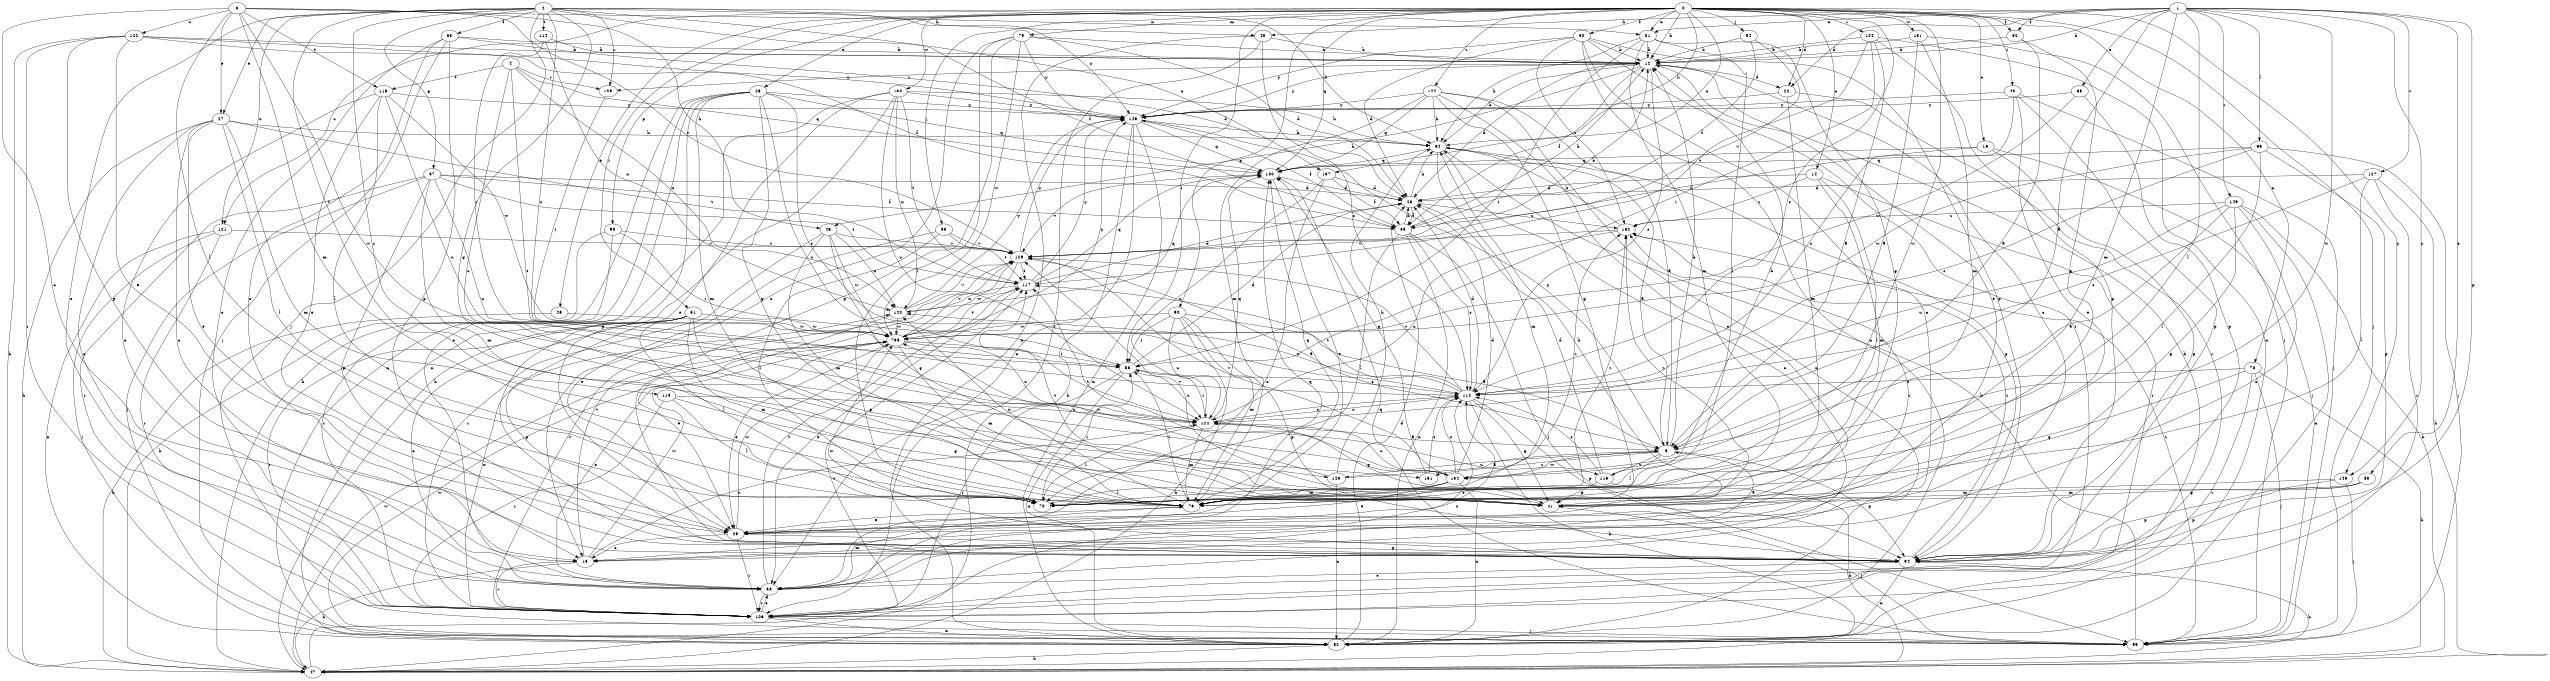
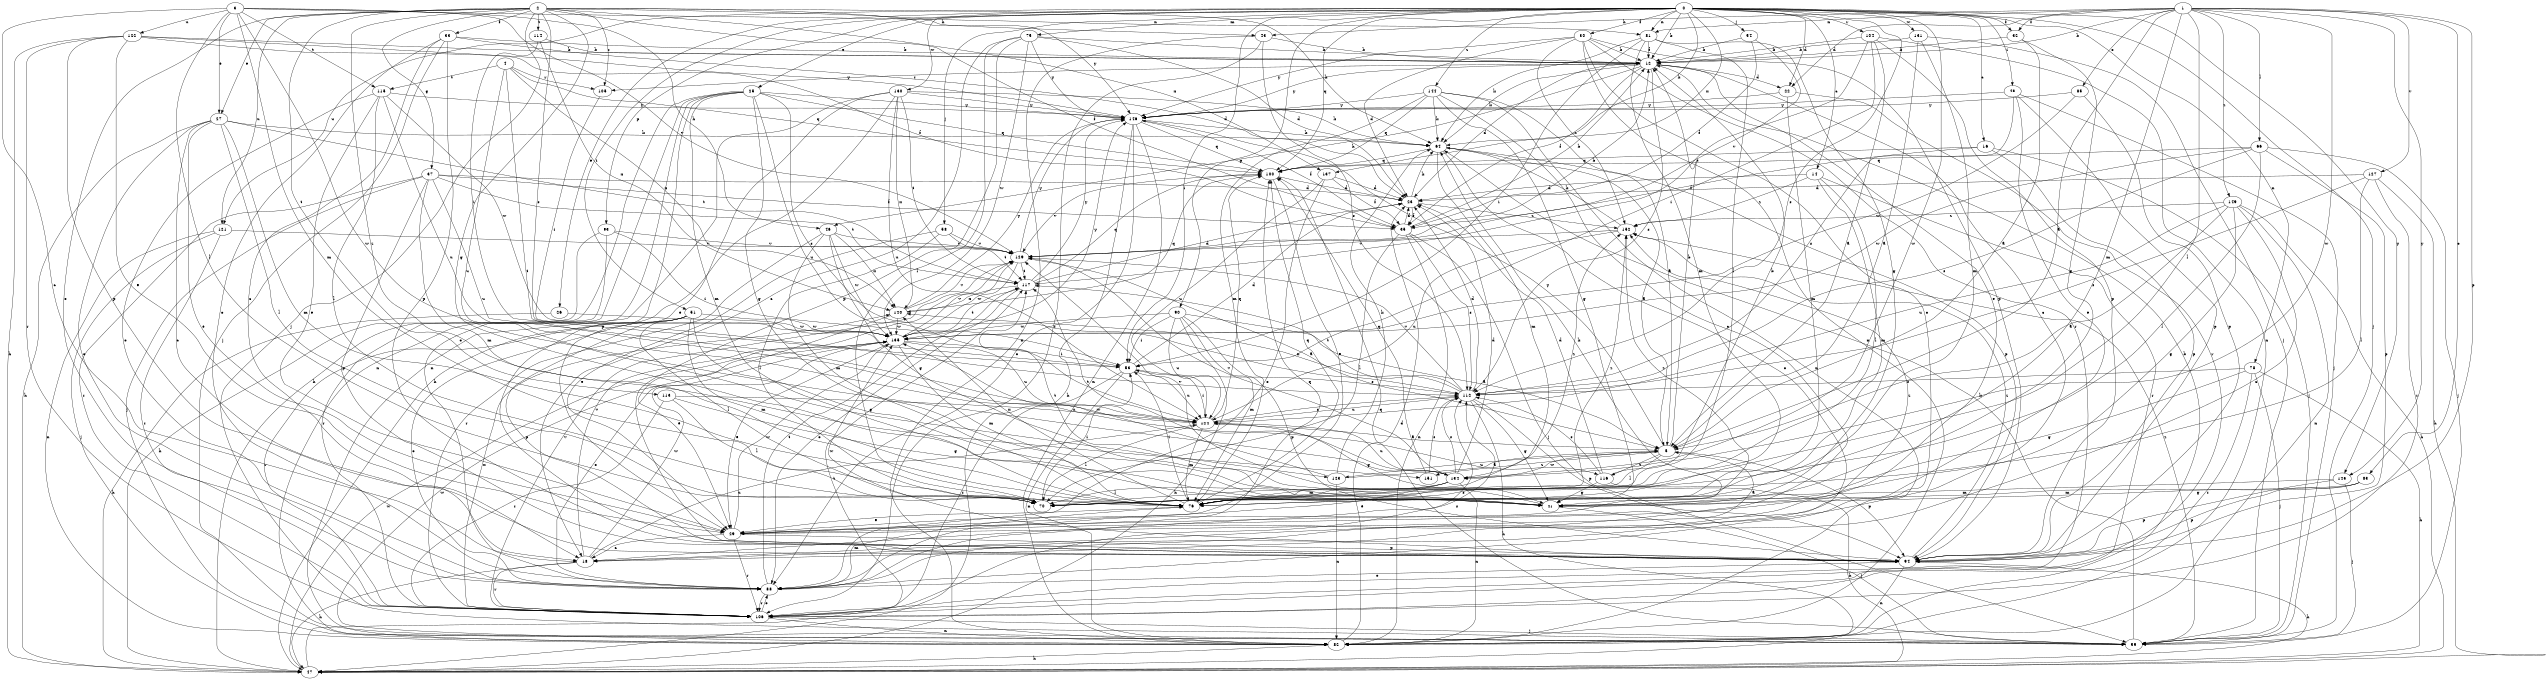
(1649, 50) -> (1649, 50)
(896, 340) -> (896, 340)
